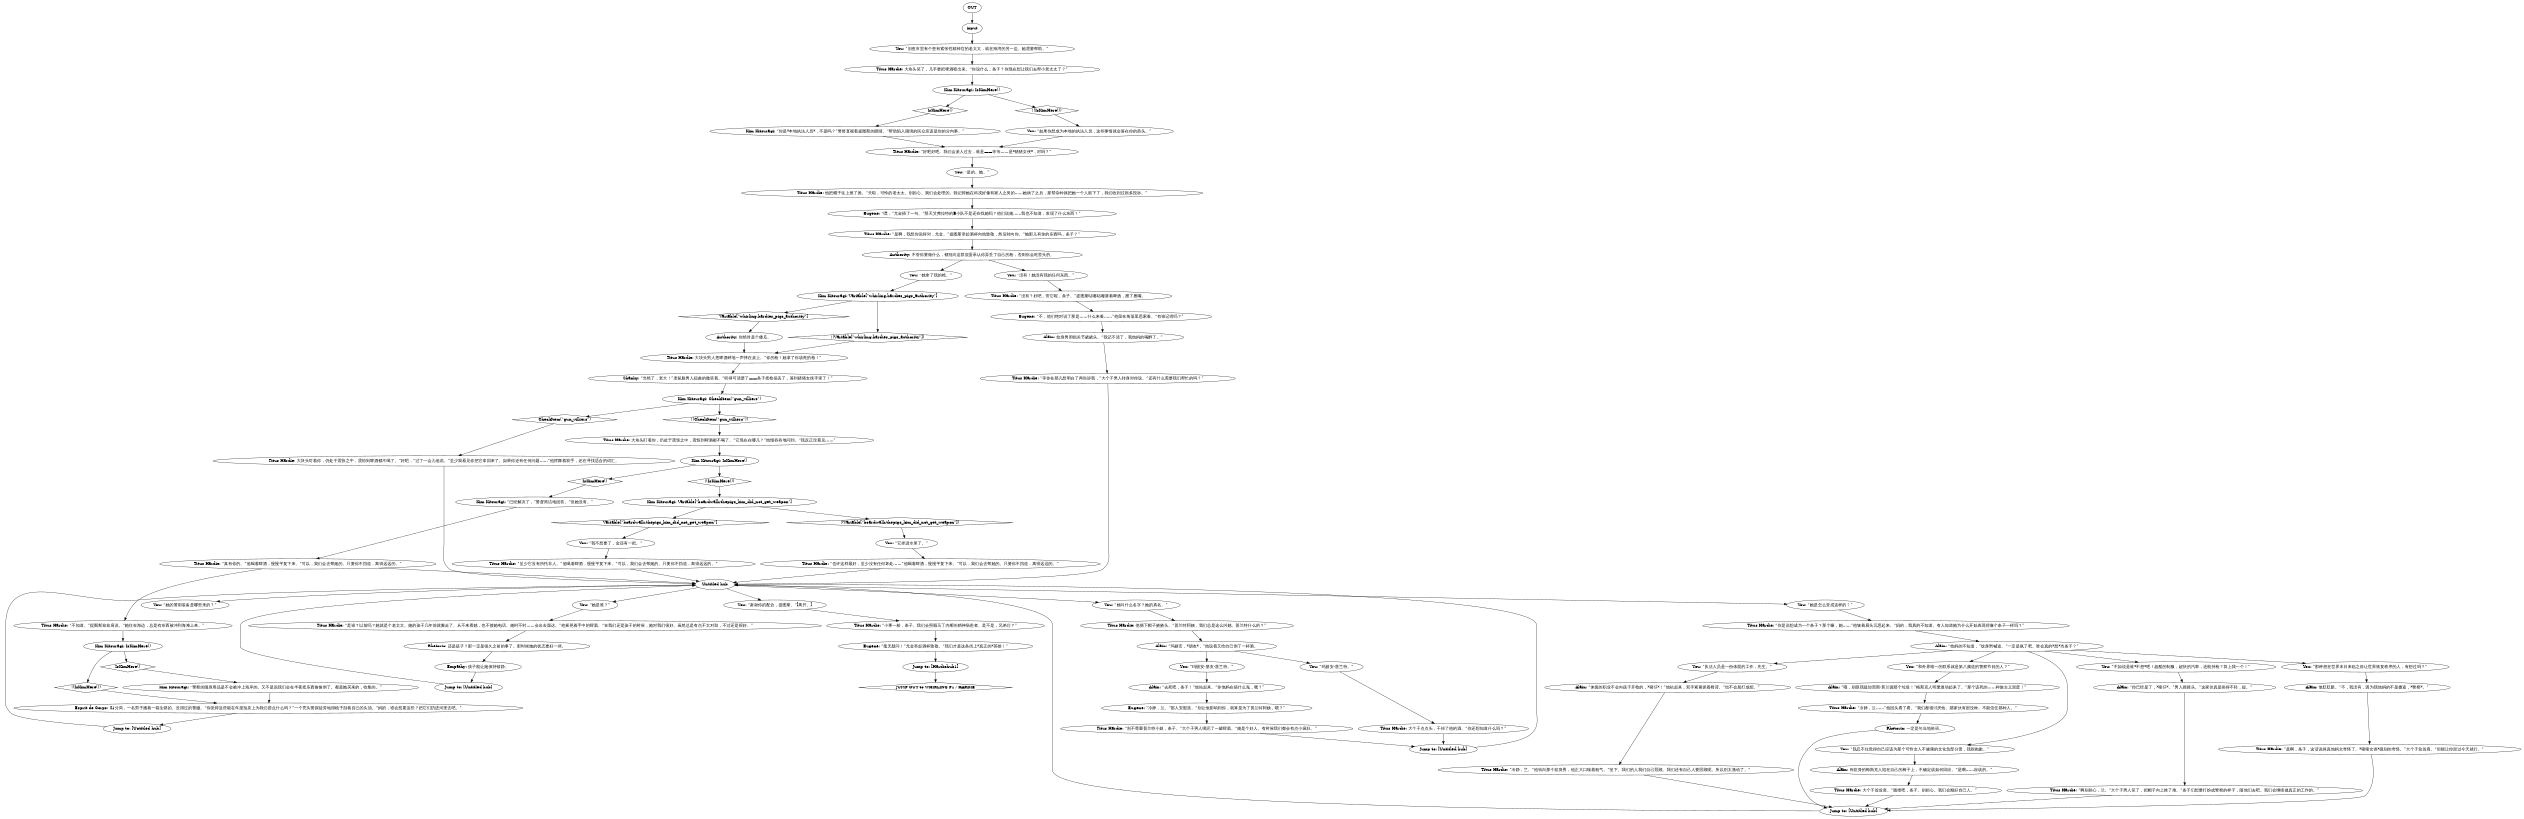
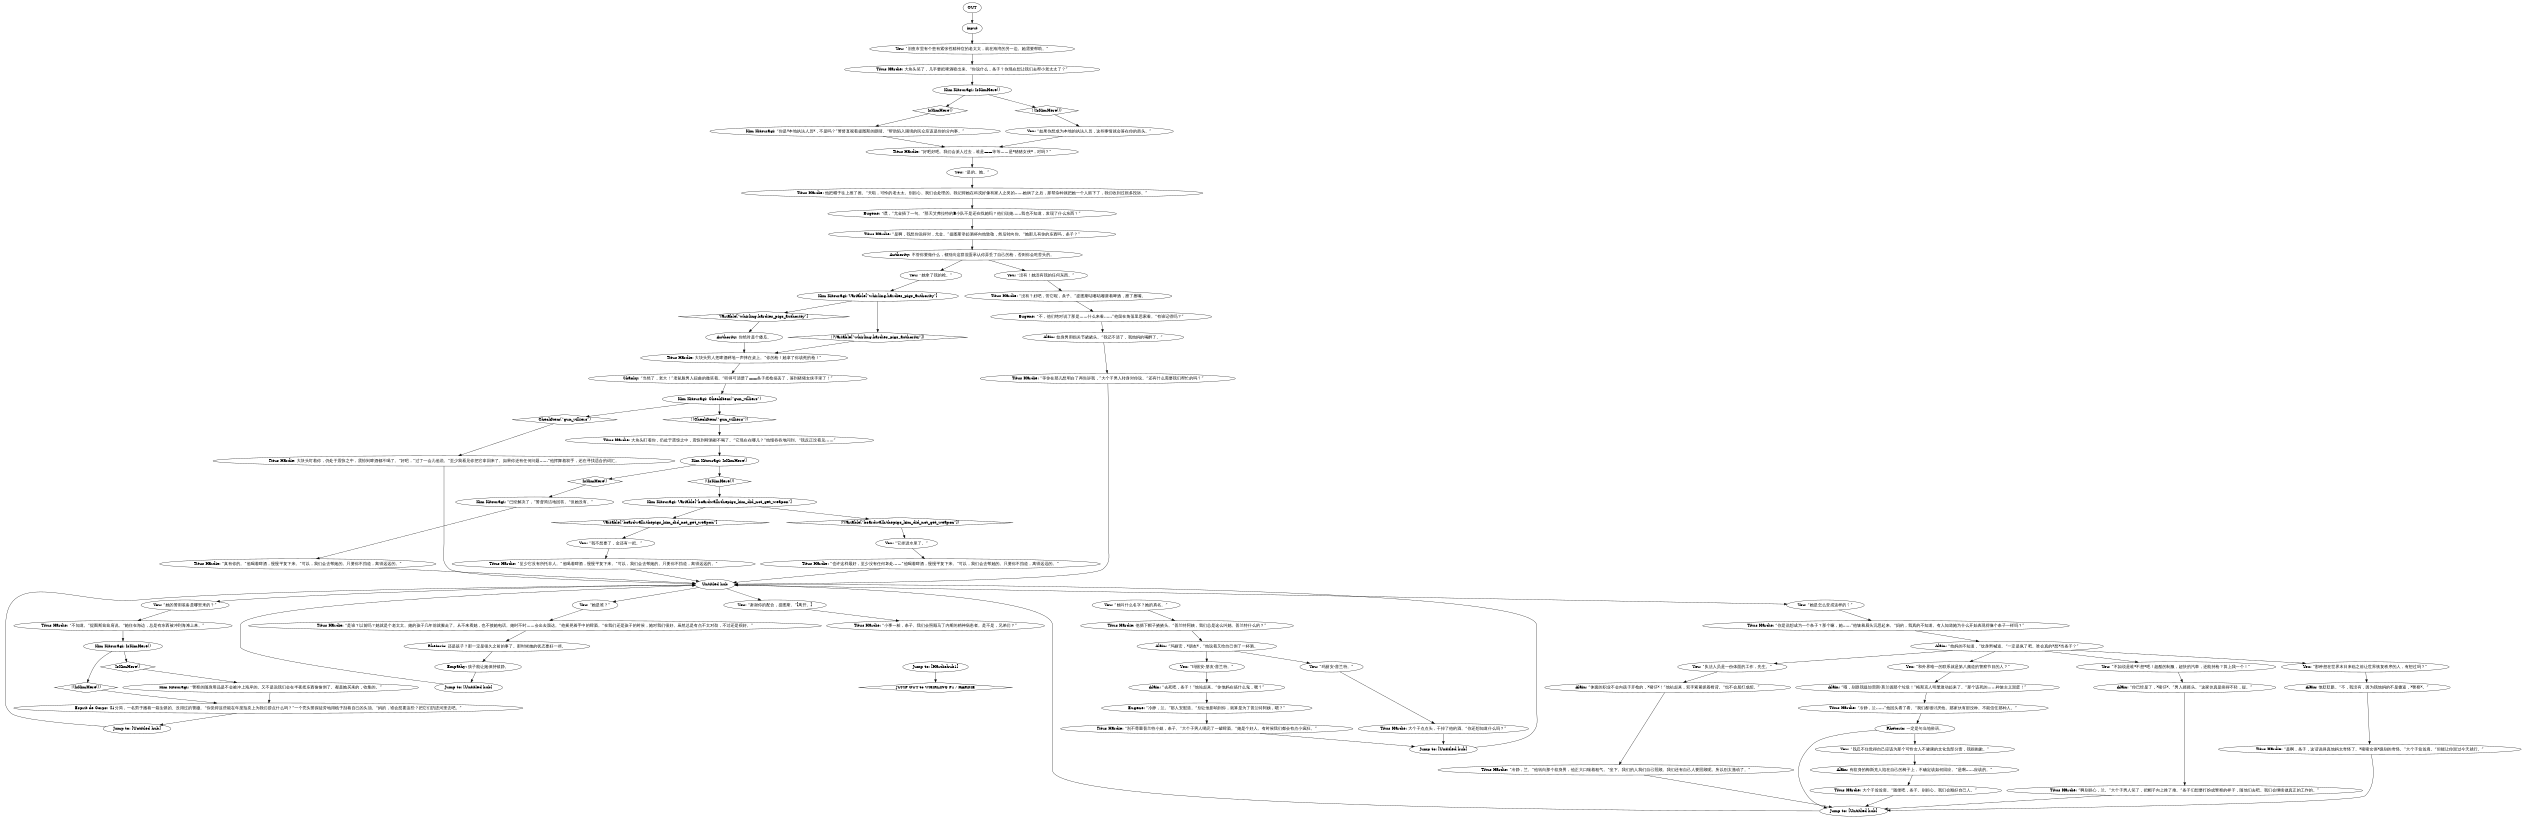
(188, 582) -> (156, 615)
(951, 595) -> none
(936, 646) -> none
(2060, 721) -> (1915, 738)
